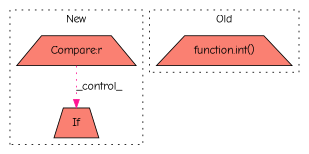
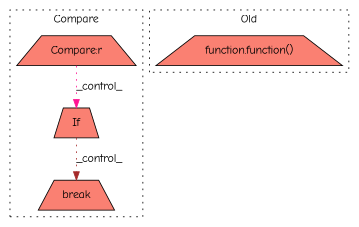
(76, 20) -> (76, 20)
(224, 51) -> (249, 51)
none -> (76, 195)
